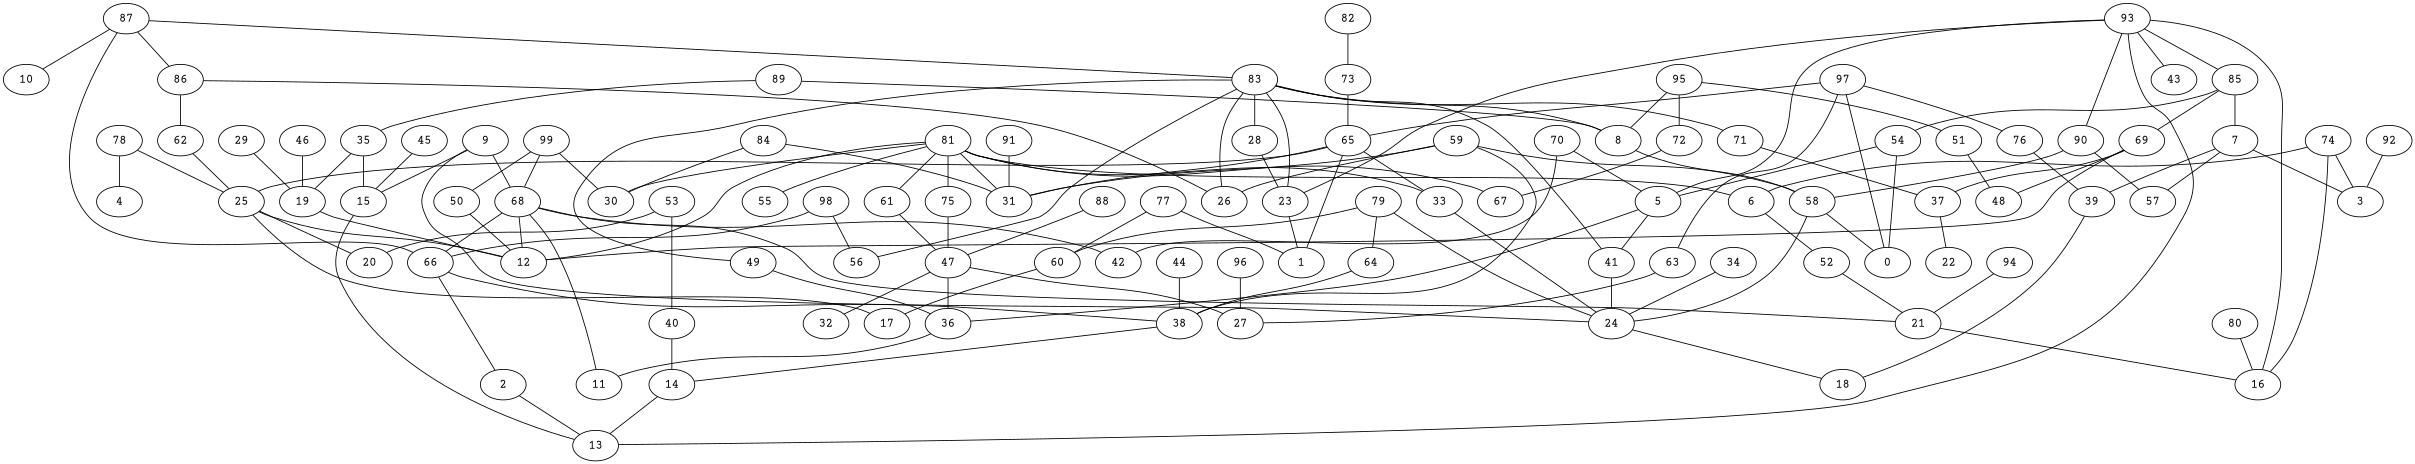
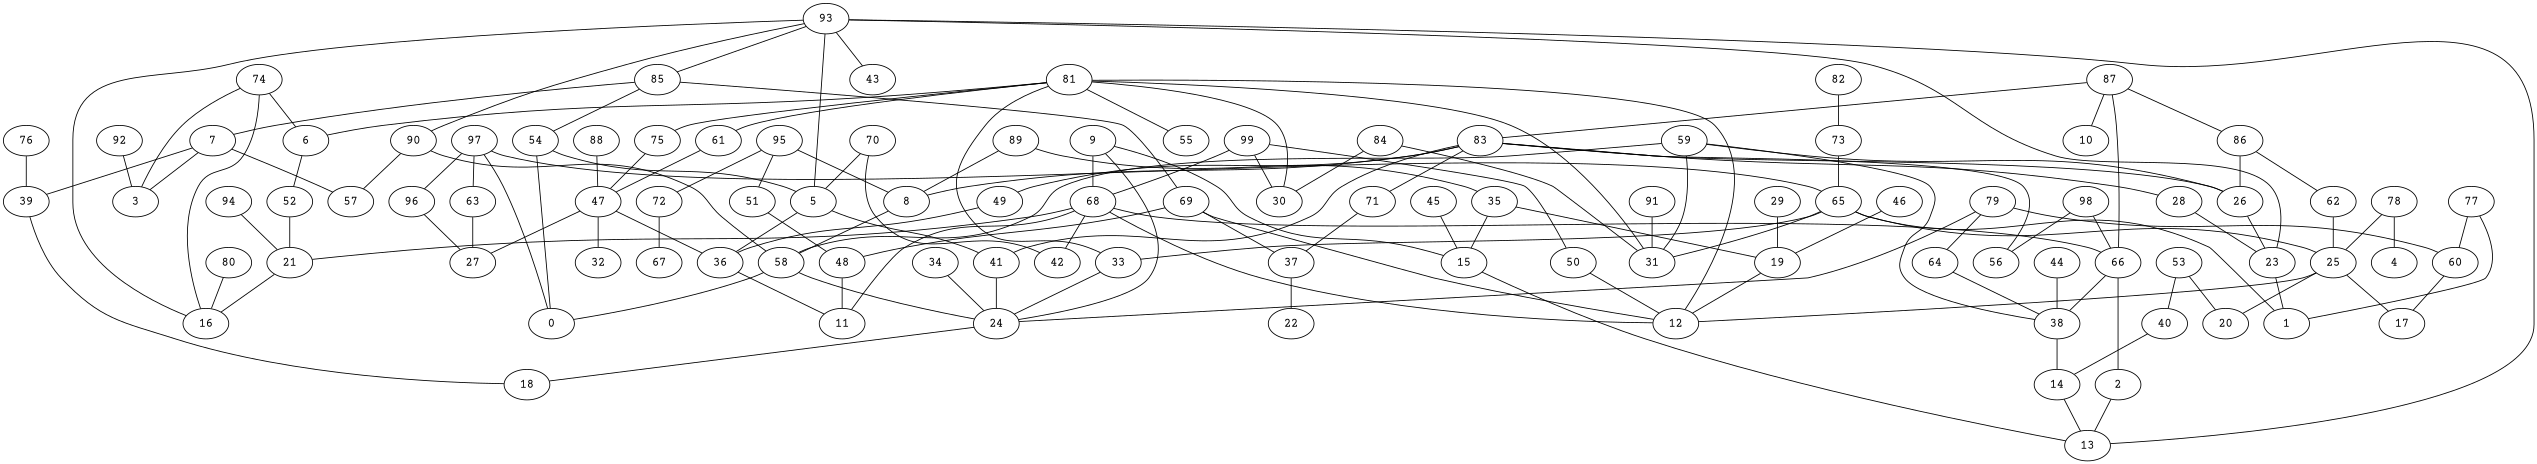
(1934, 106) -> (443, 171)
(1288, 137) -> (2256, 232)
(1224, 171) -> none
none -> (842, 293)
